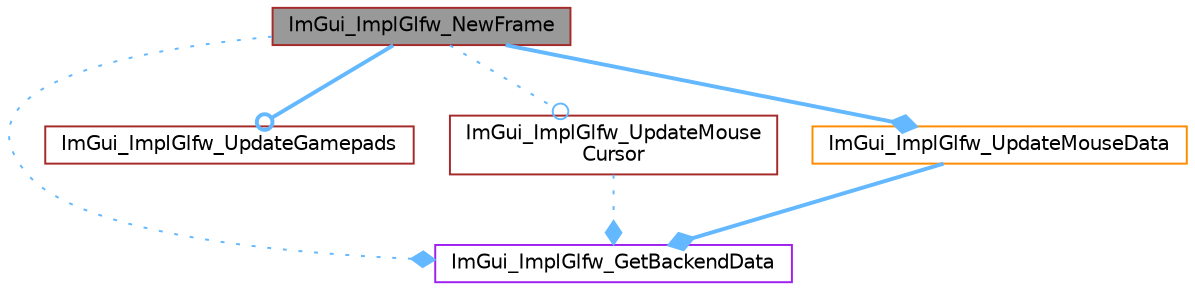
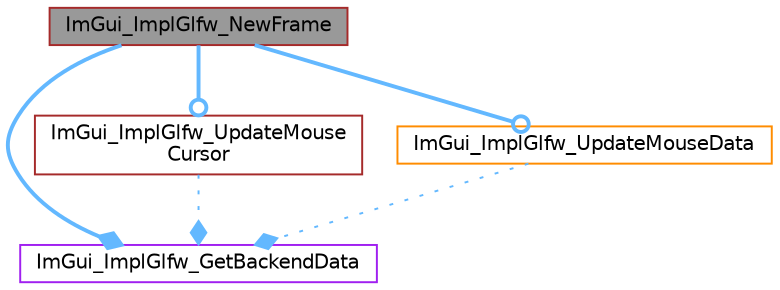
(501, 76) -> (199, 72)
(699, 83) -> (384, 83)
(229, 145) -> none
(51, 193) -> (10, 133)
(818, 201) -> (403, 201)
